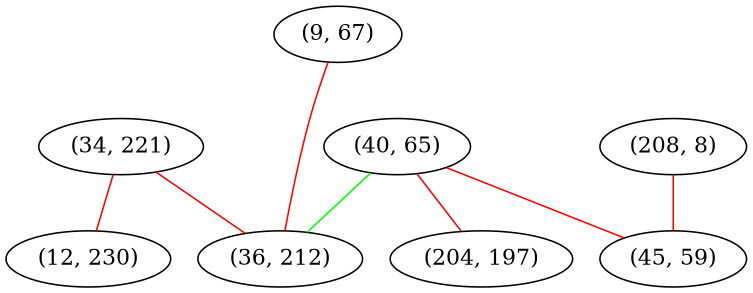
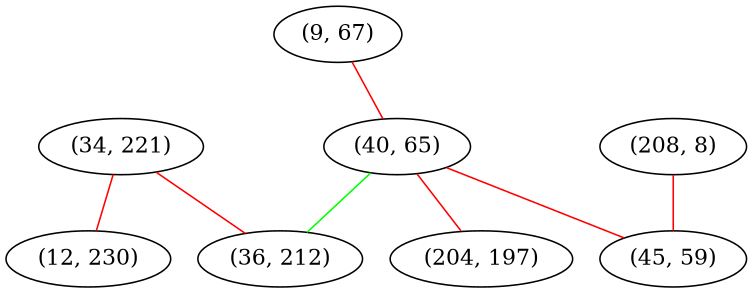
(303, 146) -> (367, 90)
